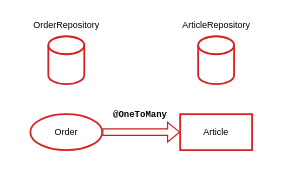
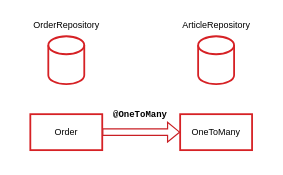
(66, 132) -> (66, 132)
(216, 132) -> (216, 132)
